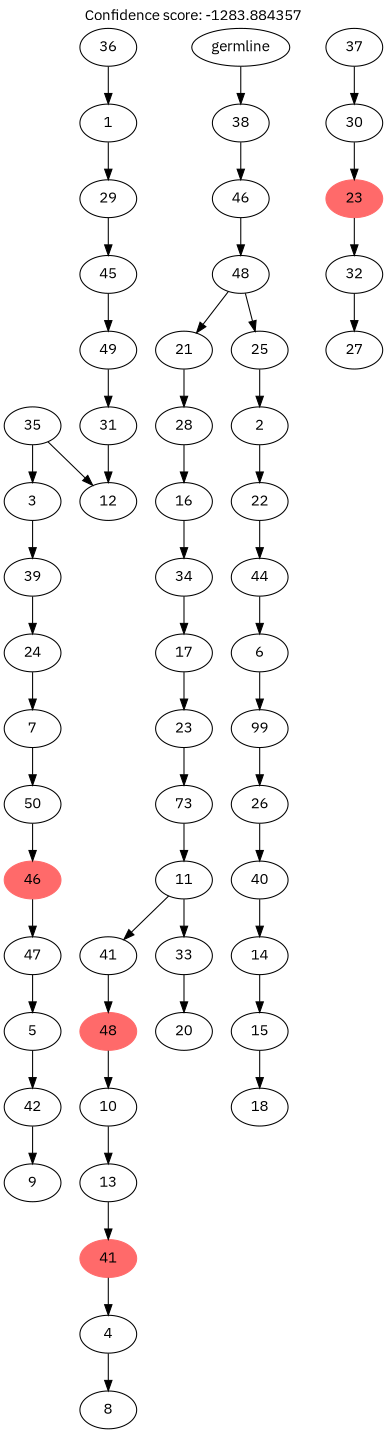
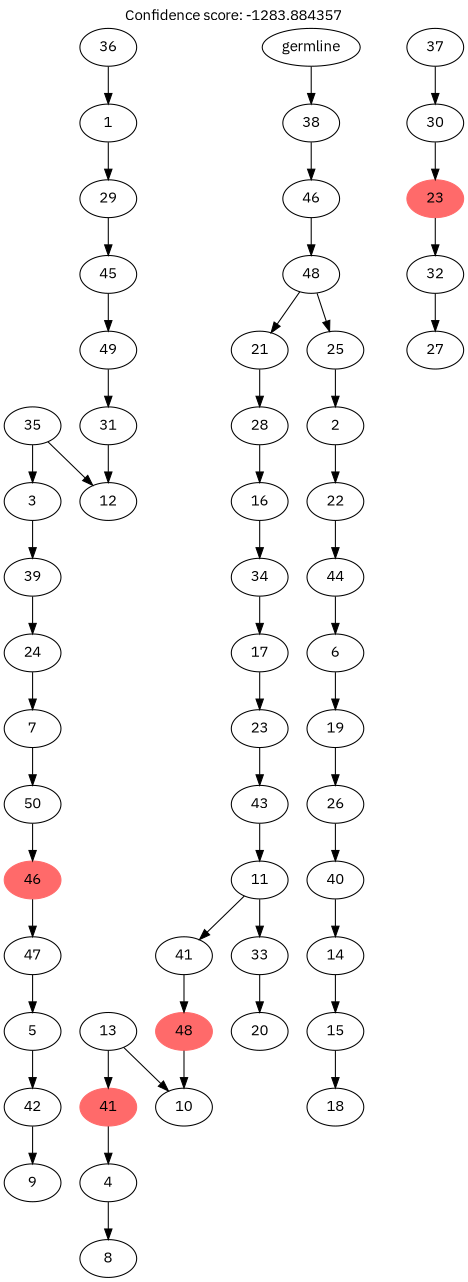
(260, 729) -> (335, 729)
(184, 804) -> (260, 804)
(108, 1140) -> (142, 1065)
